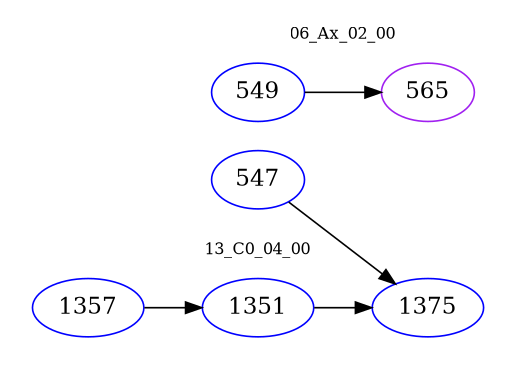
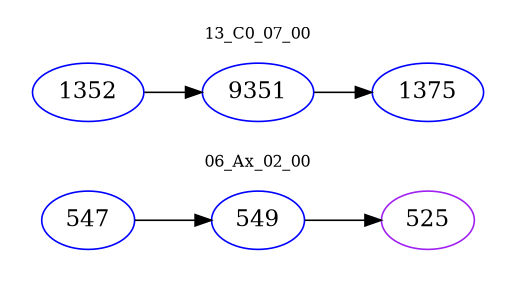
(428, 92) -> (428, 220)
(345, 245) -> (165, 220)
(258, 250) -> (258, 35)
(88, 308) -> (88, 92)
(258, 308) -> (258, 92)
